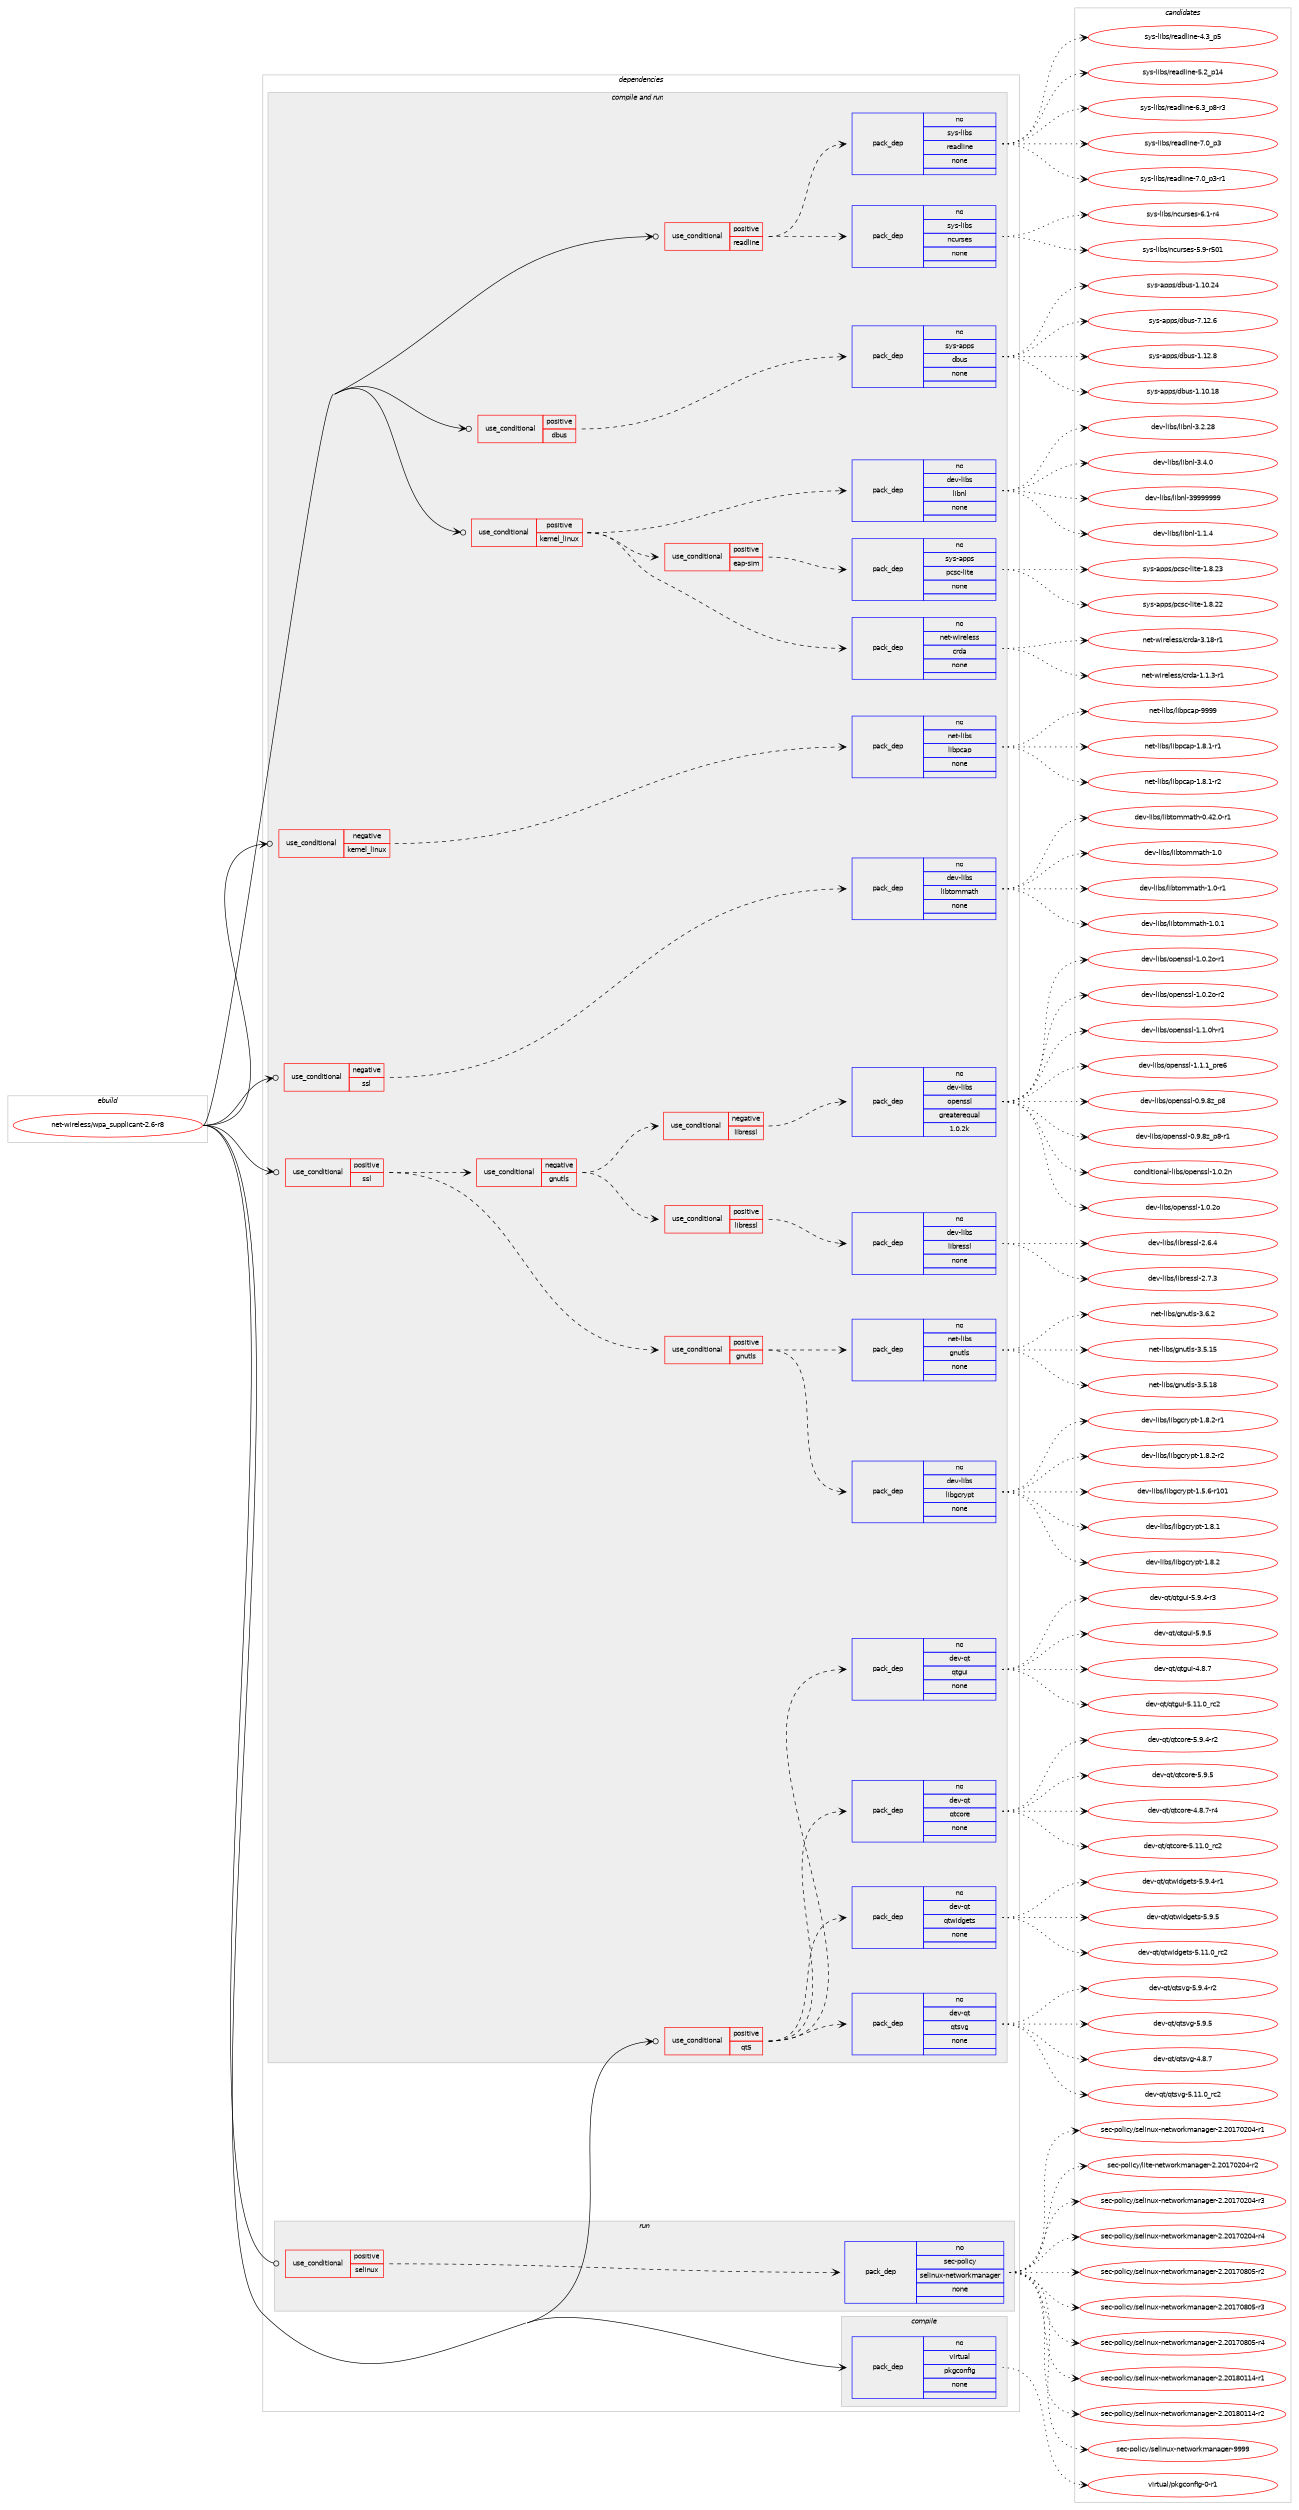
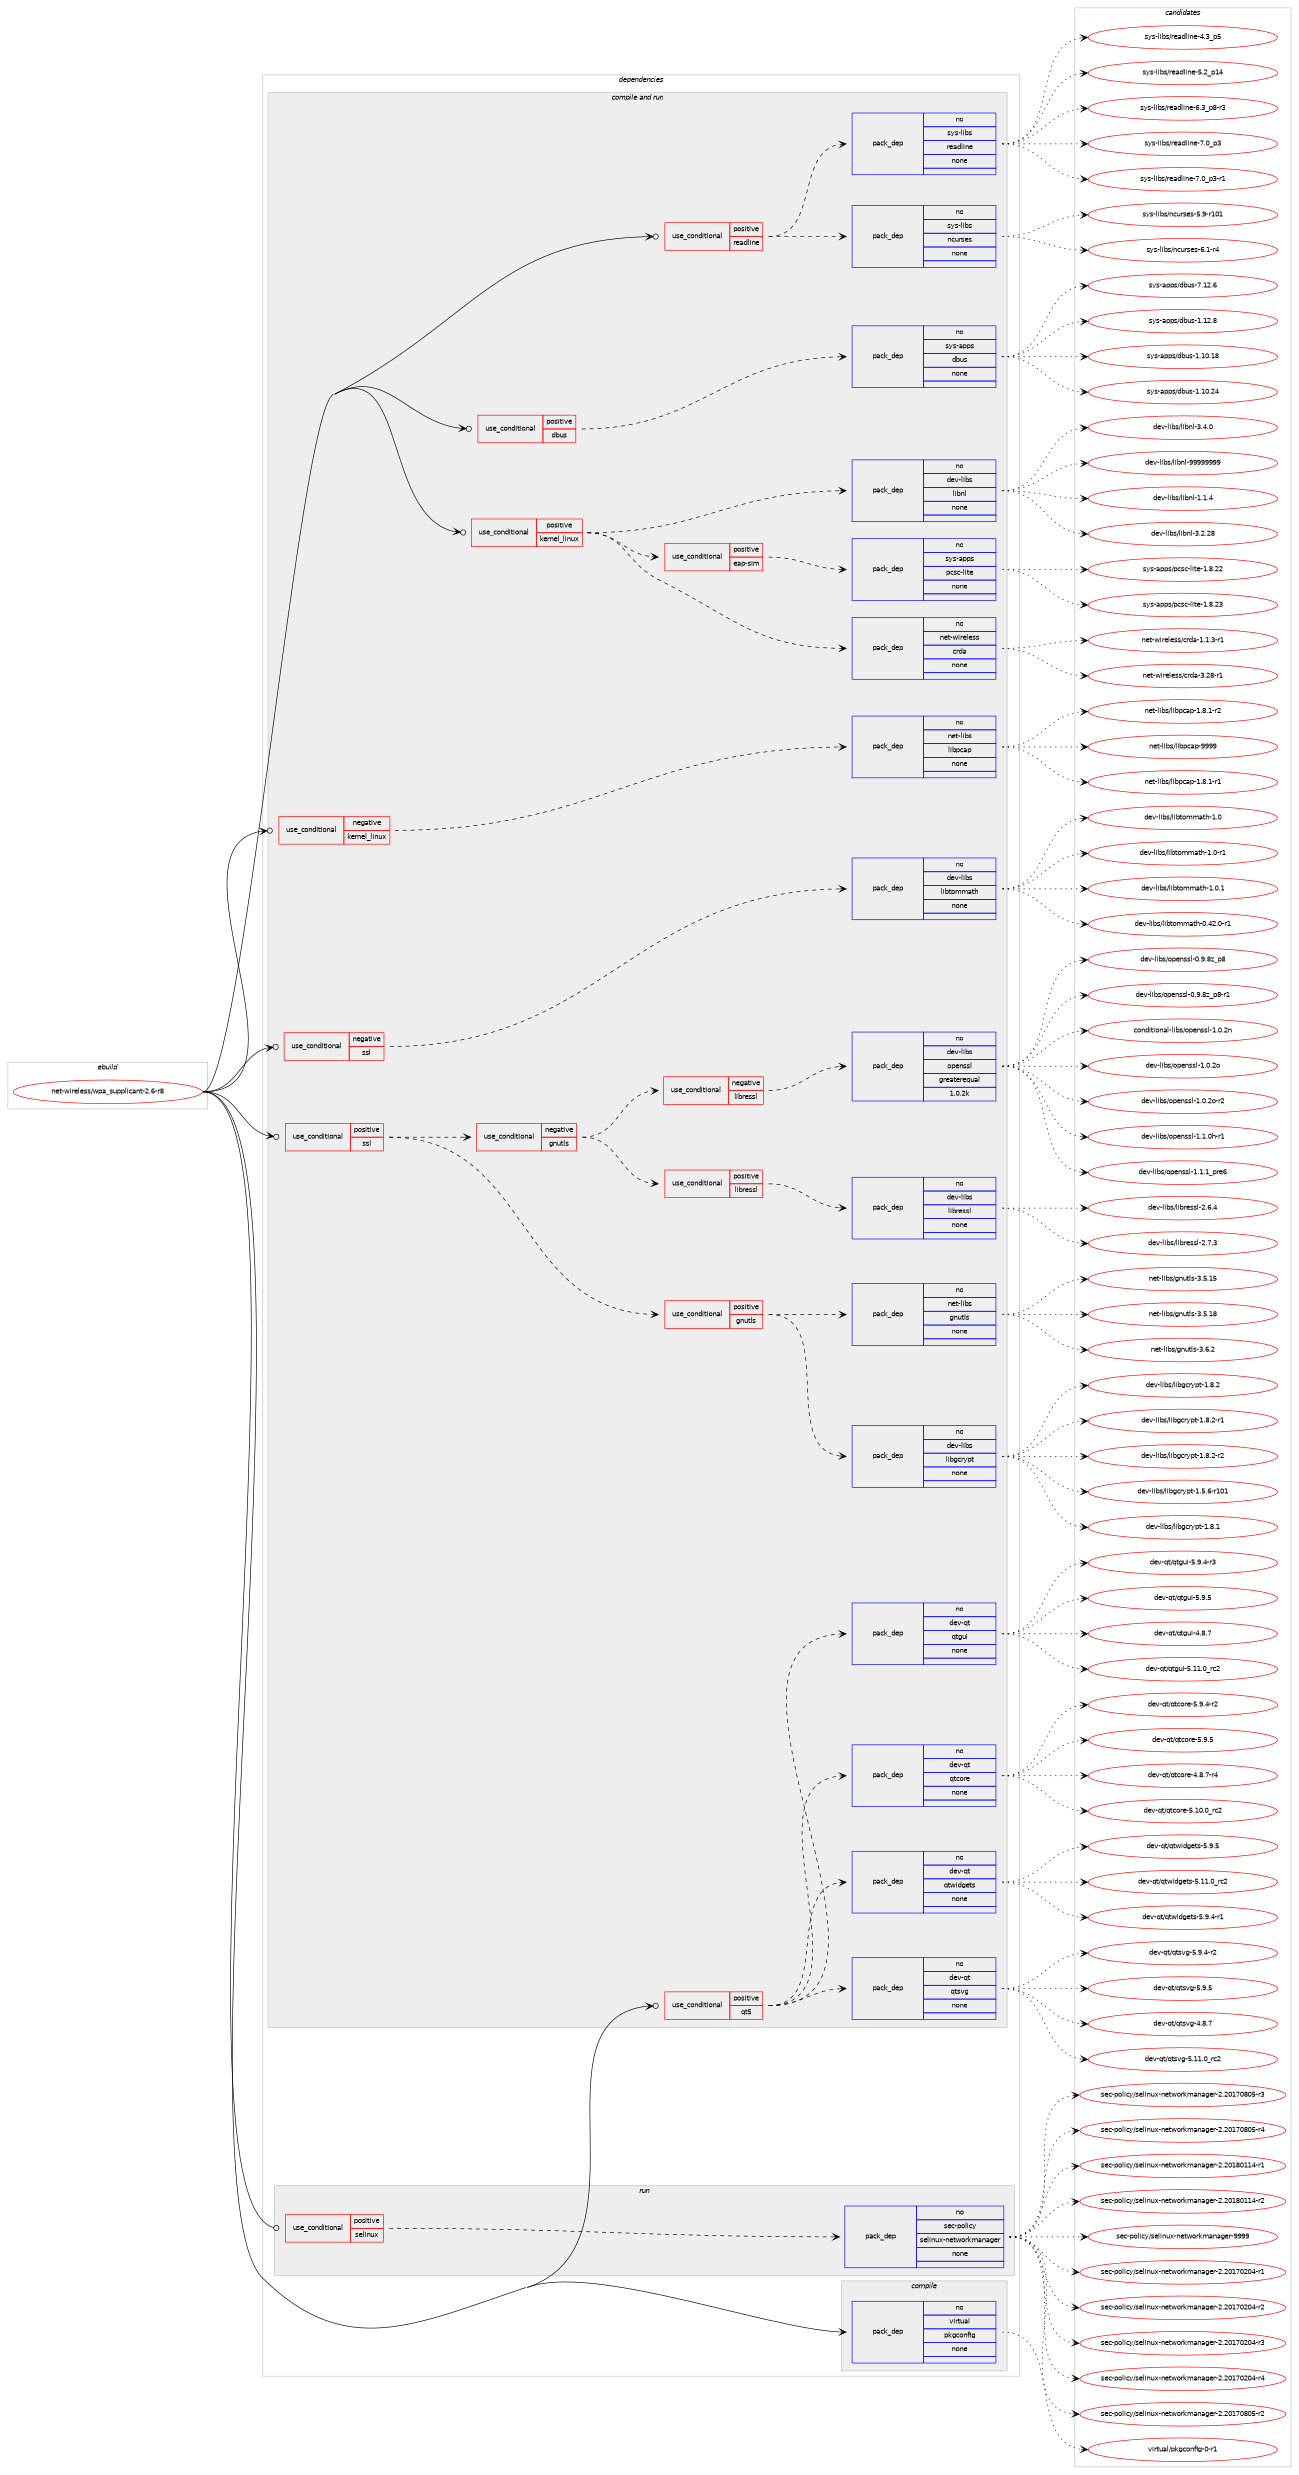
(1183, 250) -> (1183, 215)
(1183, 499) -> (1183, 463)
(1183, 641) -> (1183, 676)
(1183, 960) -> none
(1183, 1847) -> (1183, 1811)
(1183, 2166) -> (1183, 2308)
